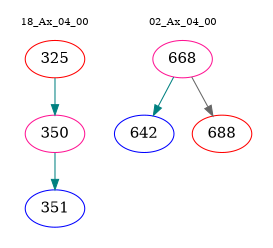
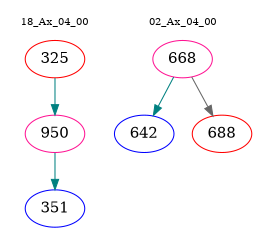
(55, 134) -> (55, 134)
